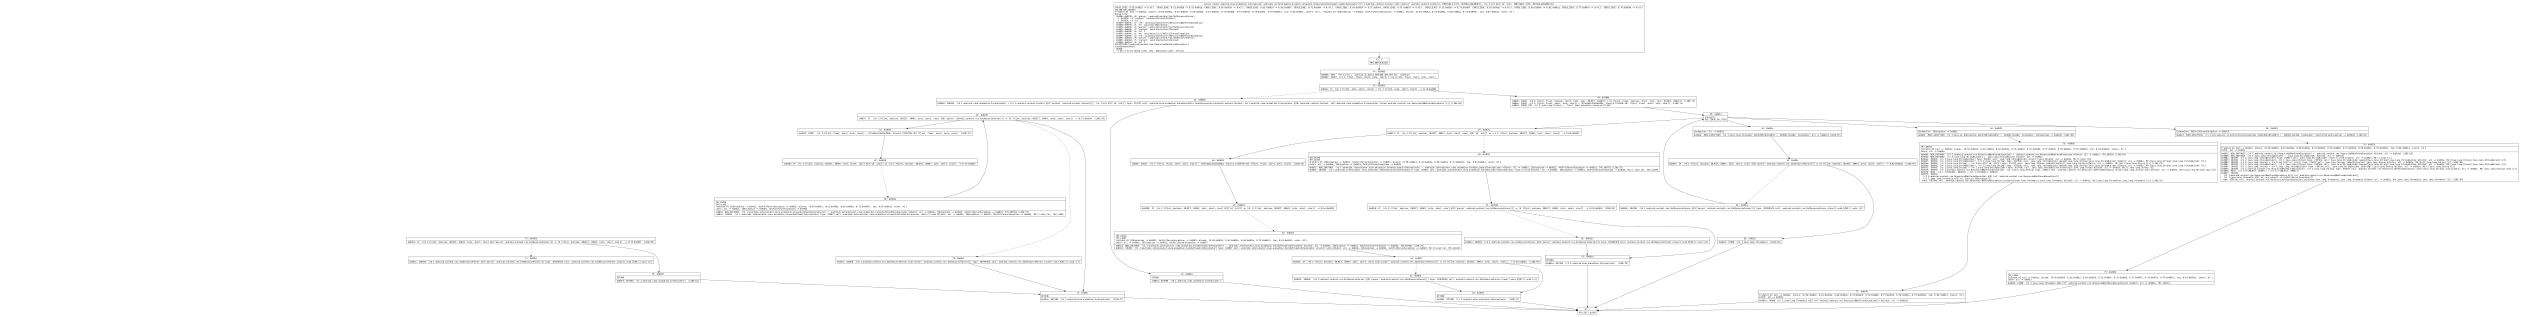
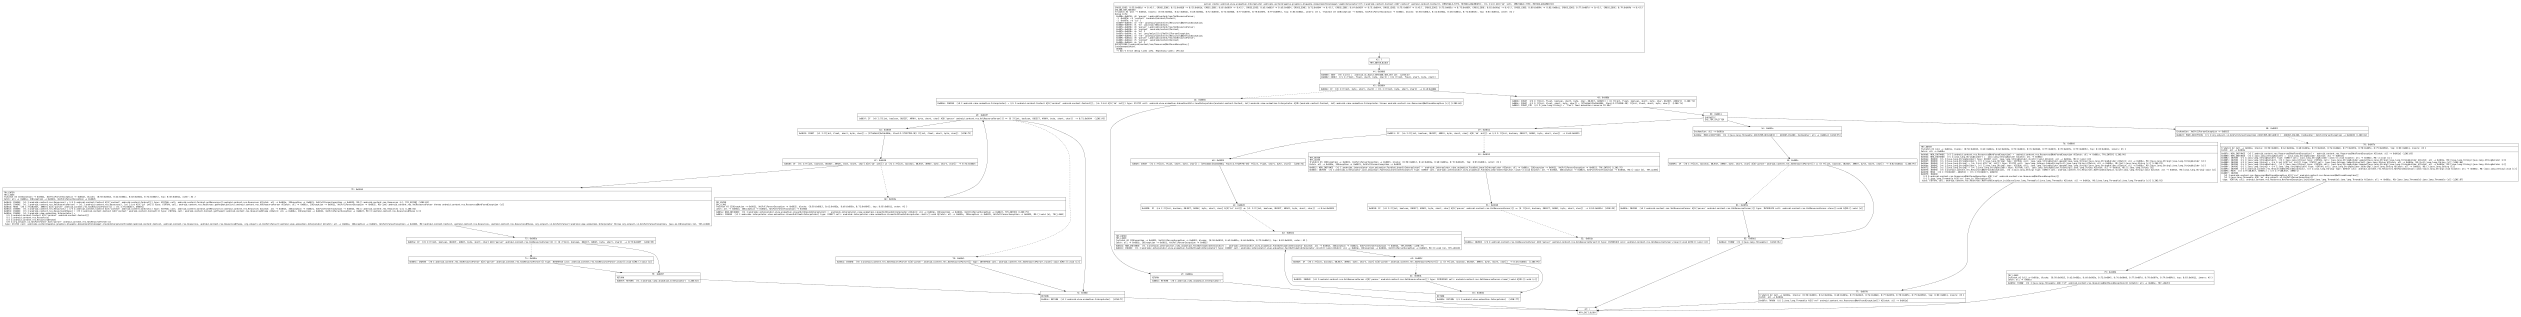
(1716, 120) -> (1715, 120)
(1996, 132) -> none
(1664, 172) -> (1746, 223)
none -> (357, 207)
(1587, 260) -> none
none -> (588, 268)
(1546, 305) -> (1346, 289)
